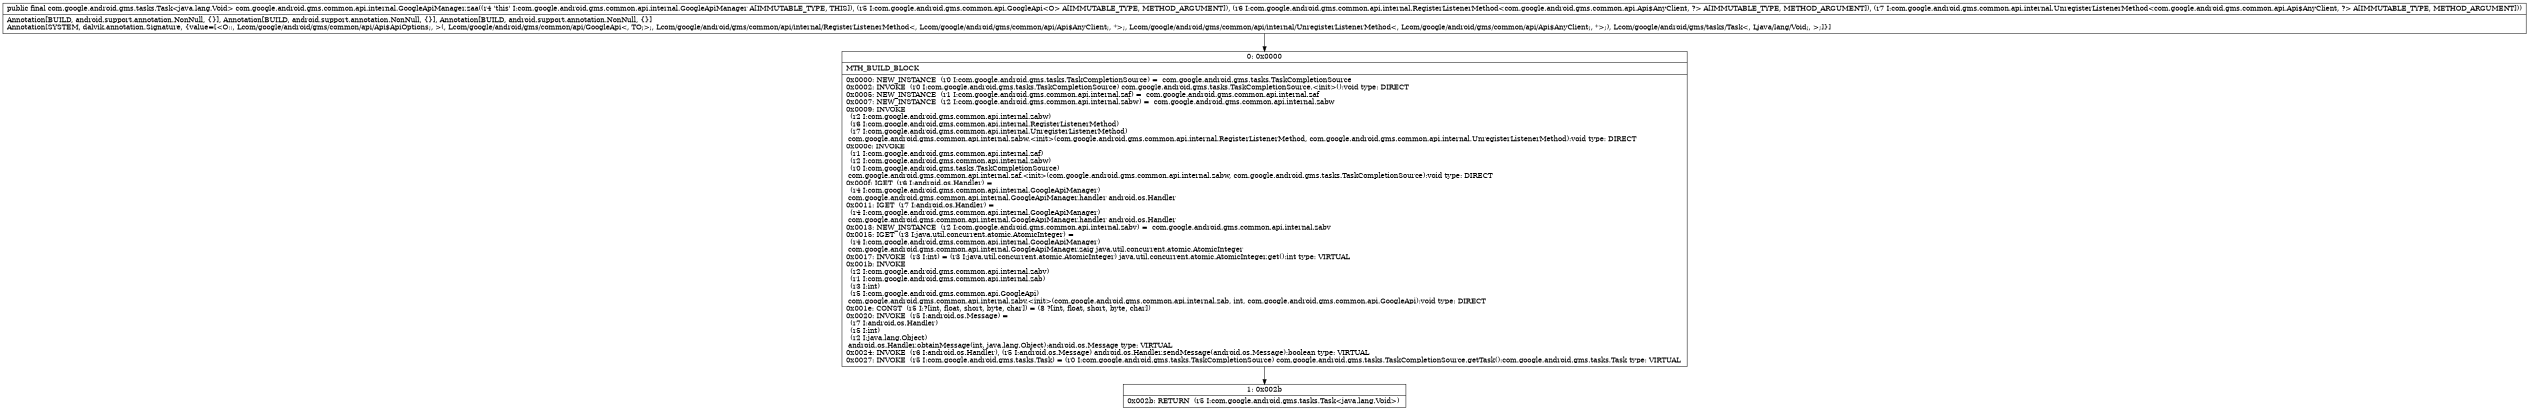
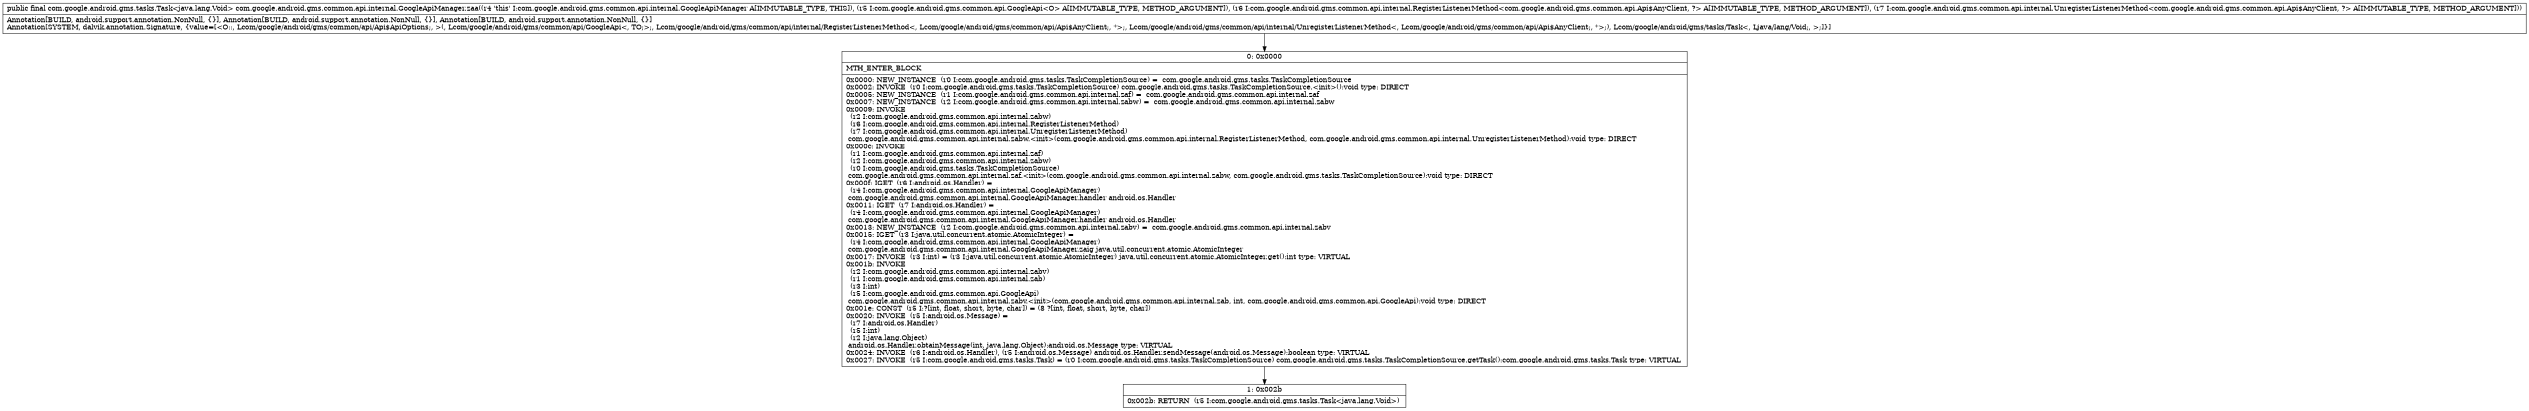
(883, 68) -> (884, 68)
